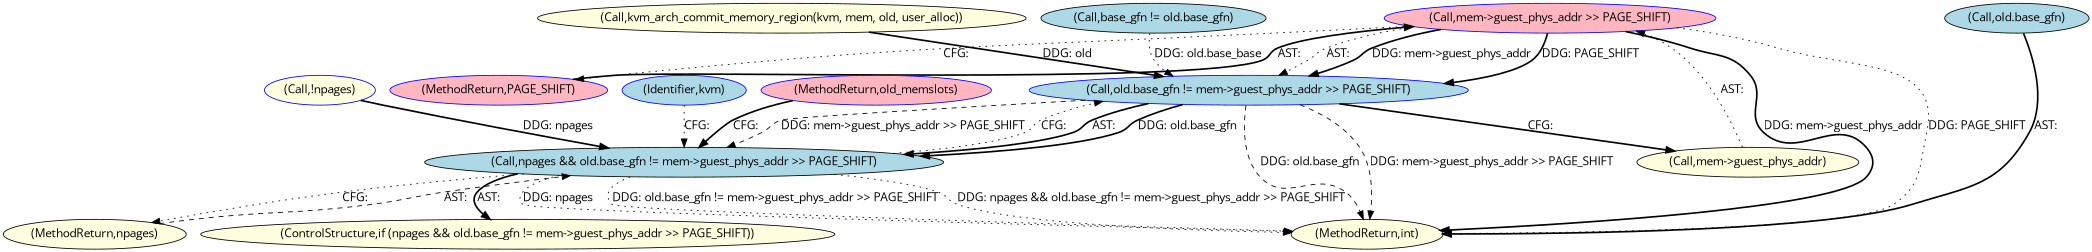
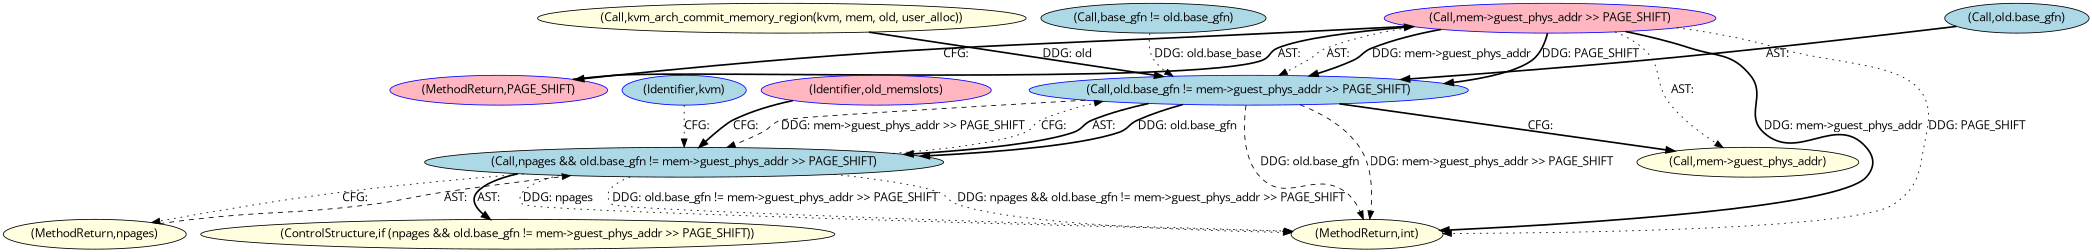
(997, 46) -> (997, 46)
(1704, 80) -> (1662, 89)
(320, 90) -> none
(876, 90) -> (876, 90)
(1910, 205) -> (1683, 57)
